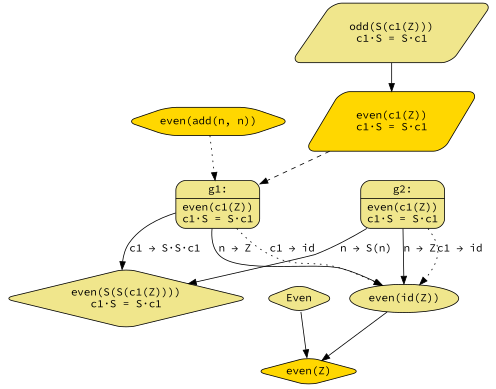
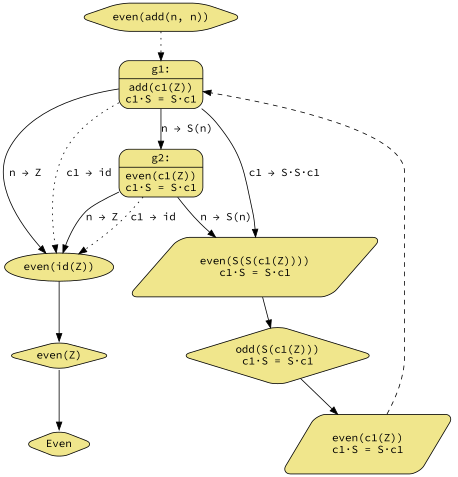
(392, 33) -> (278, 356)
(208, 121) -> (161, 17)
(392, 121) -> (368, 444)
none -> (161, 125)
(218, 207) -> (161, 87)
(126, 298) -> (255, 267)
none -> (266, 309)
(303, 331) -> (59, 396)
(309, 371) -> (59, 356)
